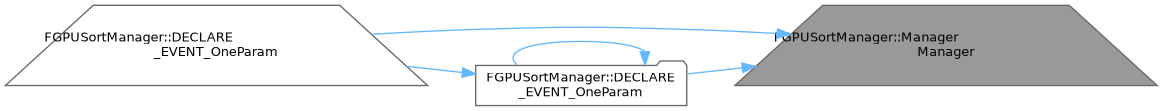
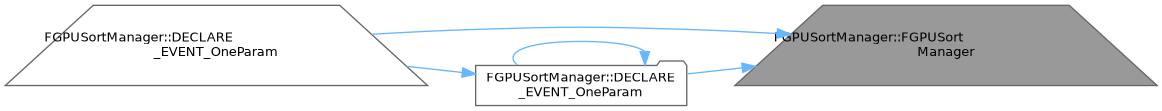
(946, 45) -> (946, 45)
